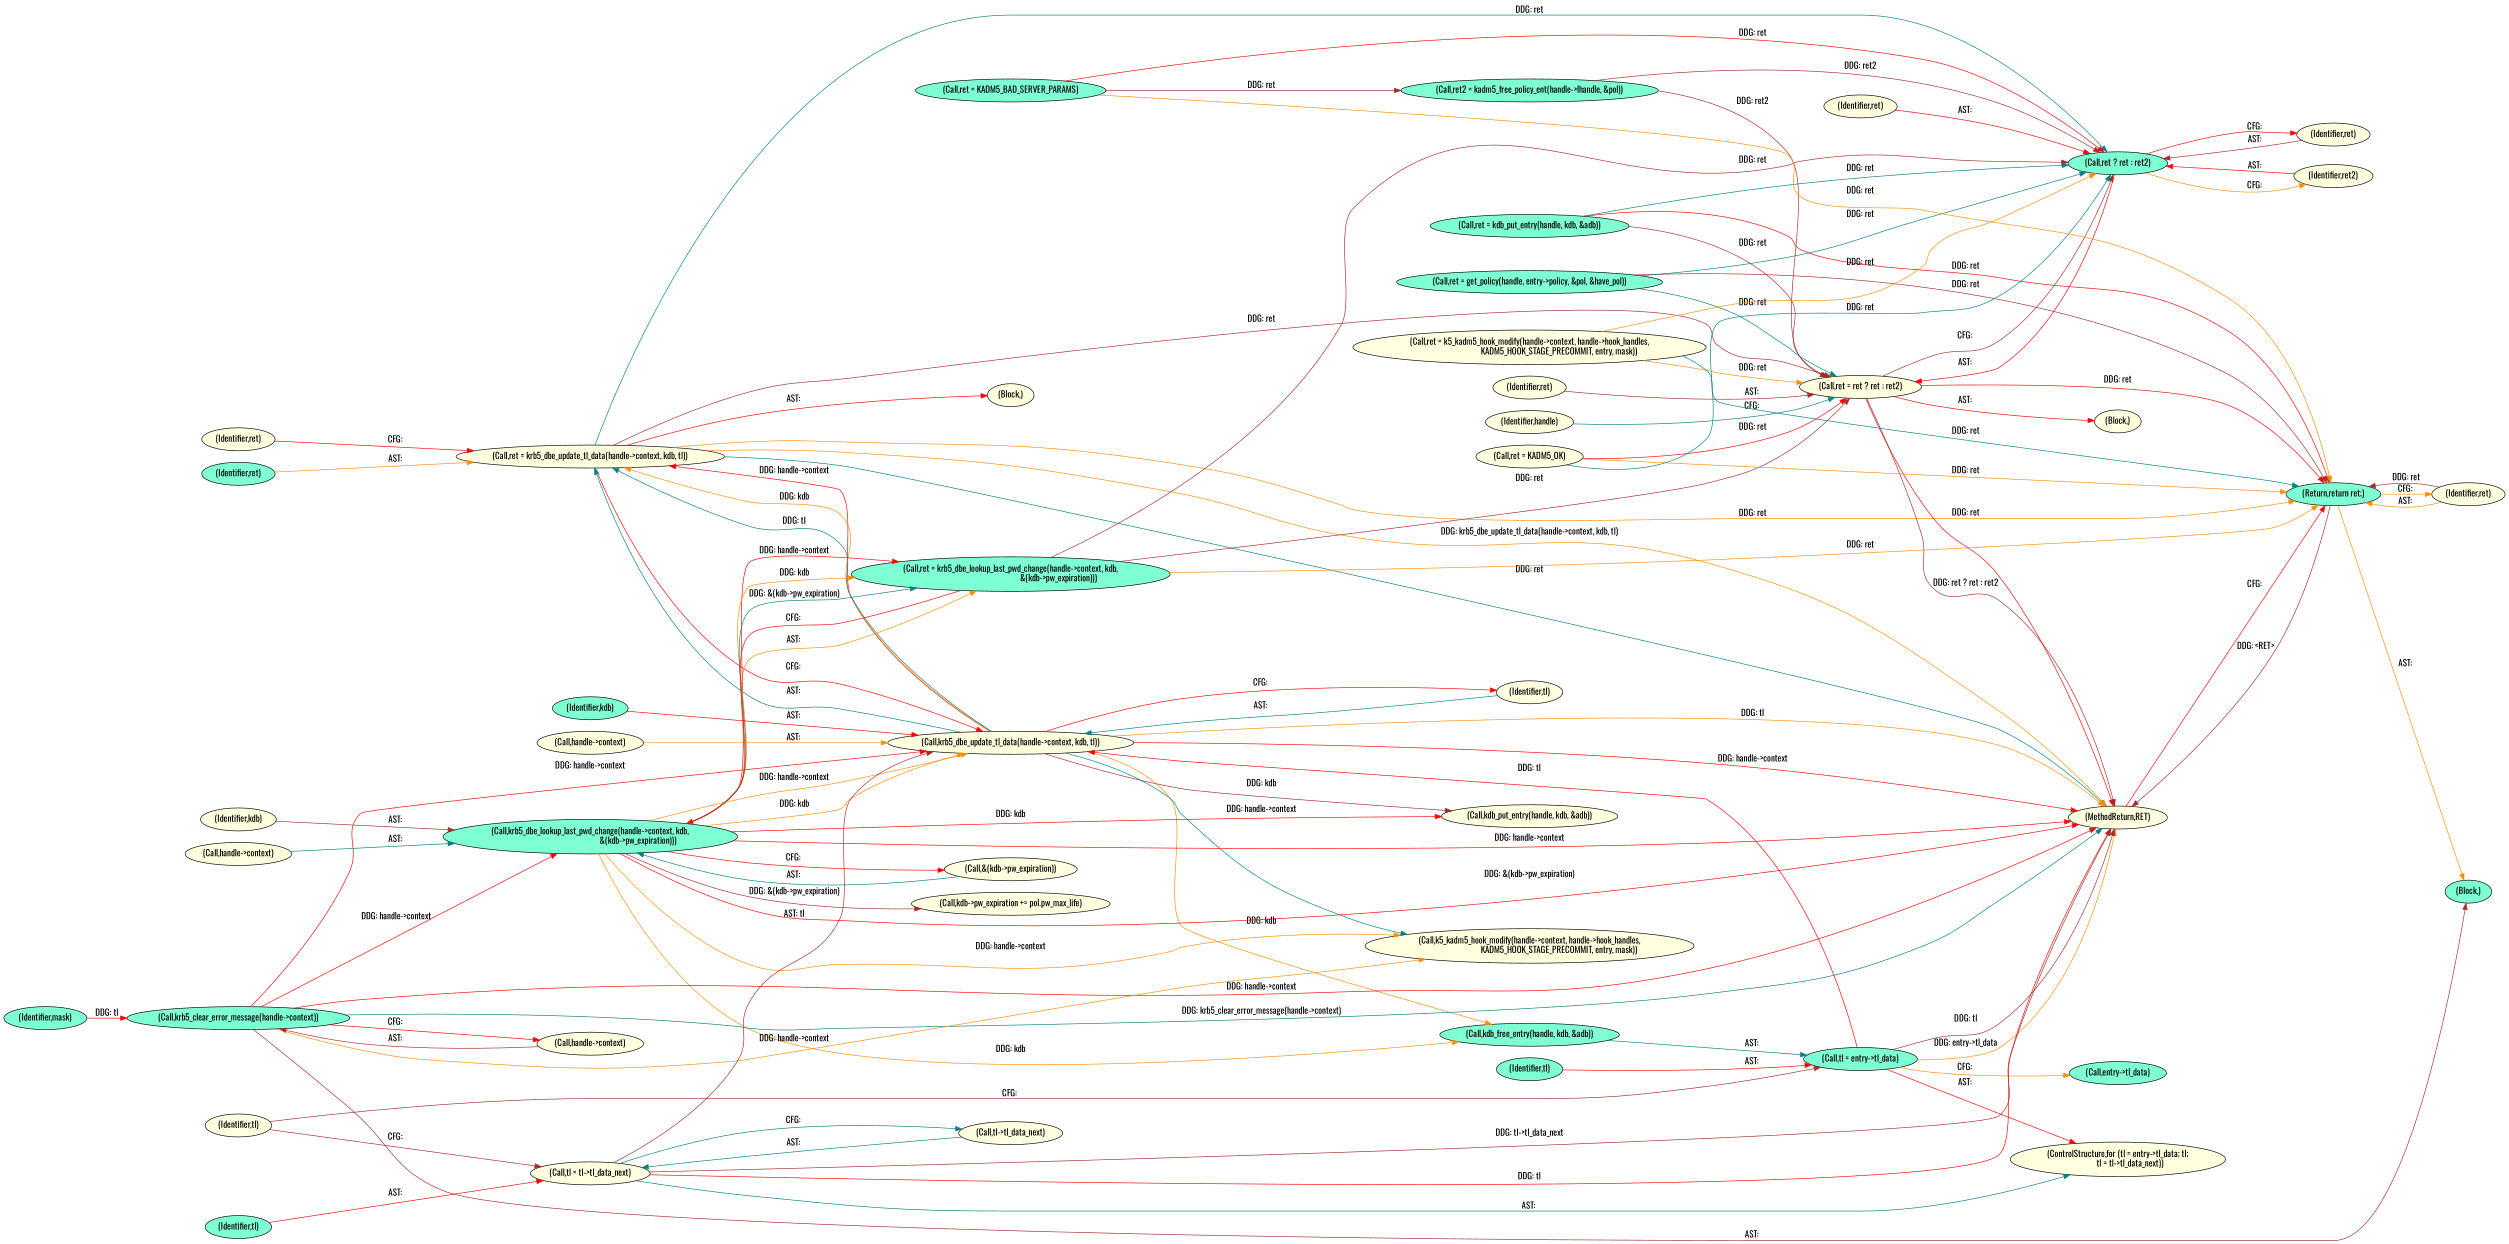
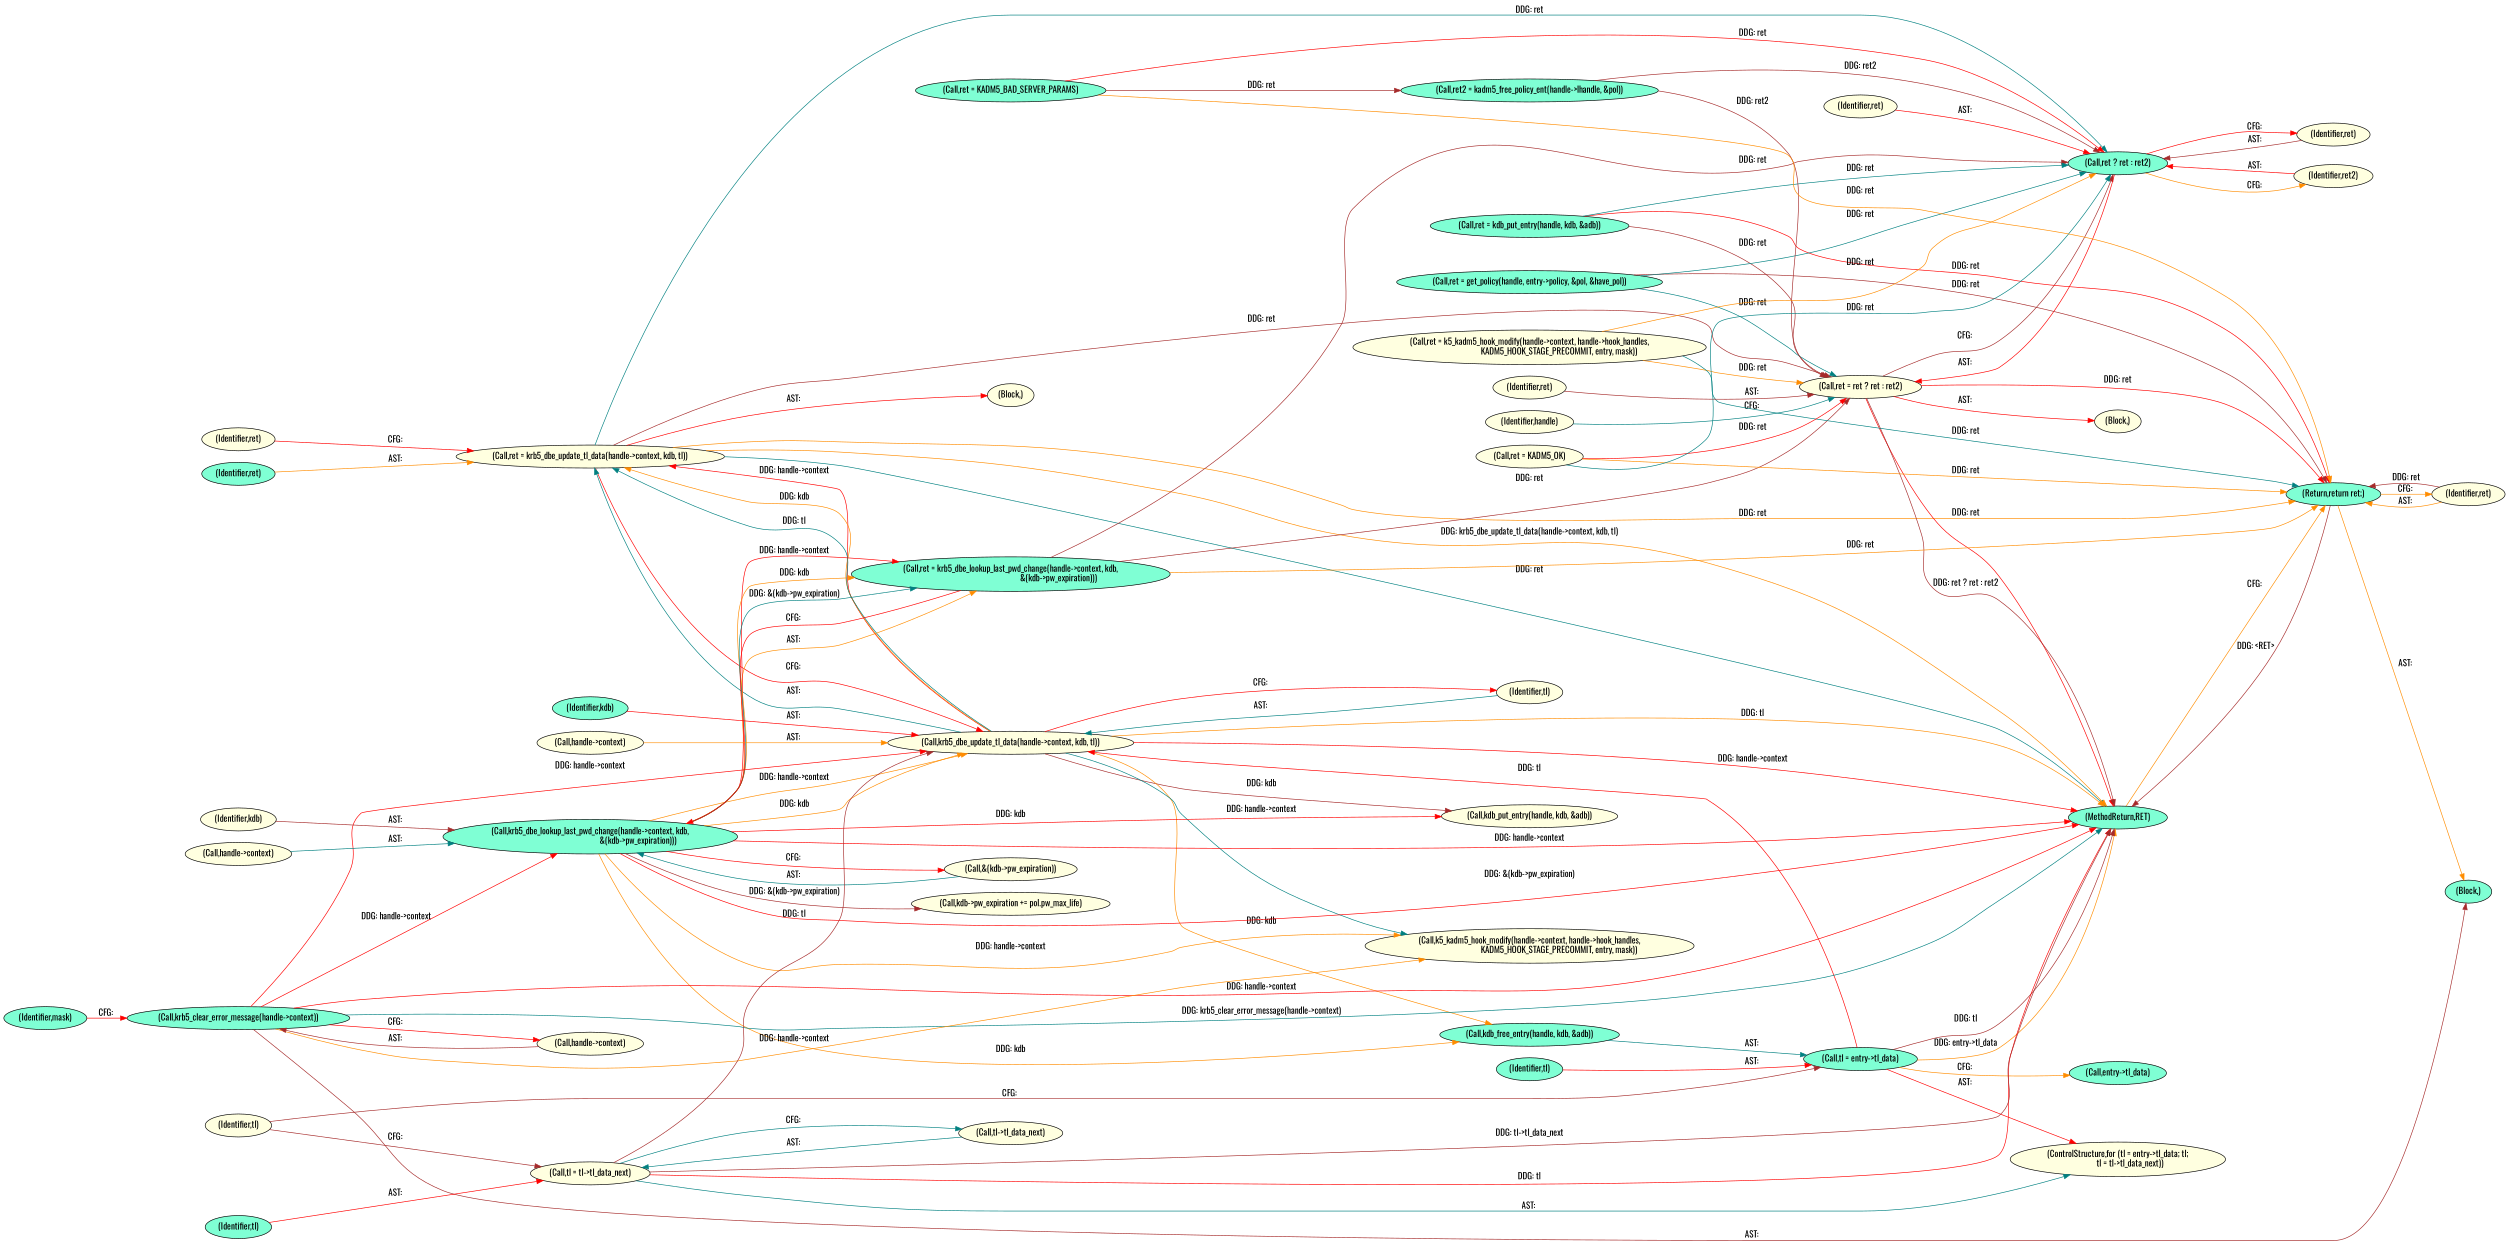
(2224, 659) -> (2224, 659)
(2118, 818) -> (2118, 818)
(794, 914) -> (794, 914)
(107, 1013) -> (107, 1013)
